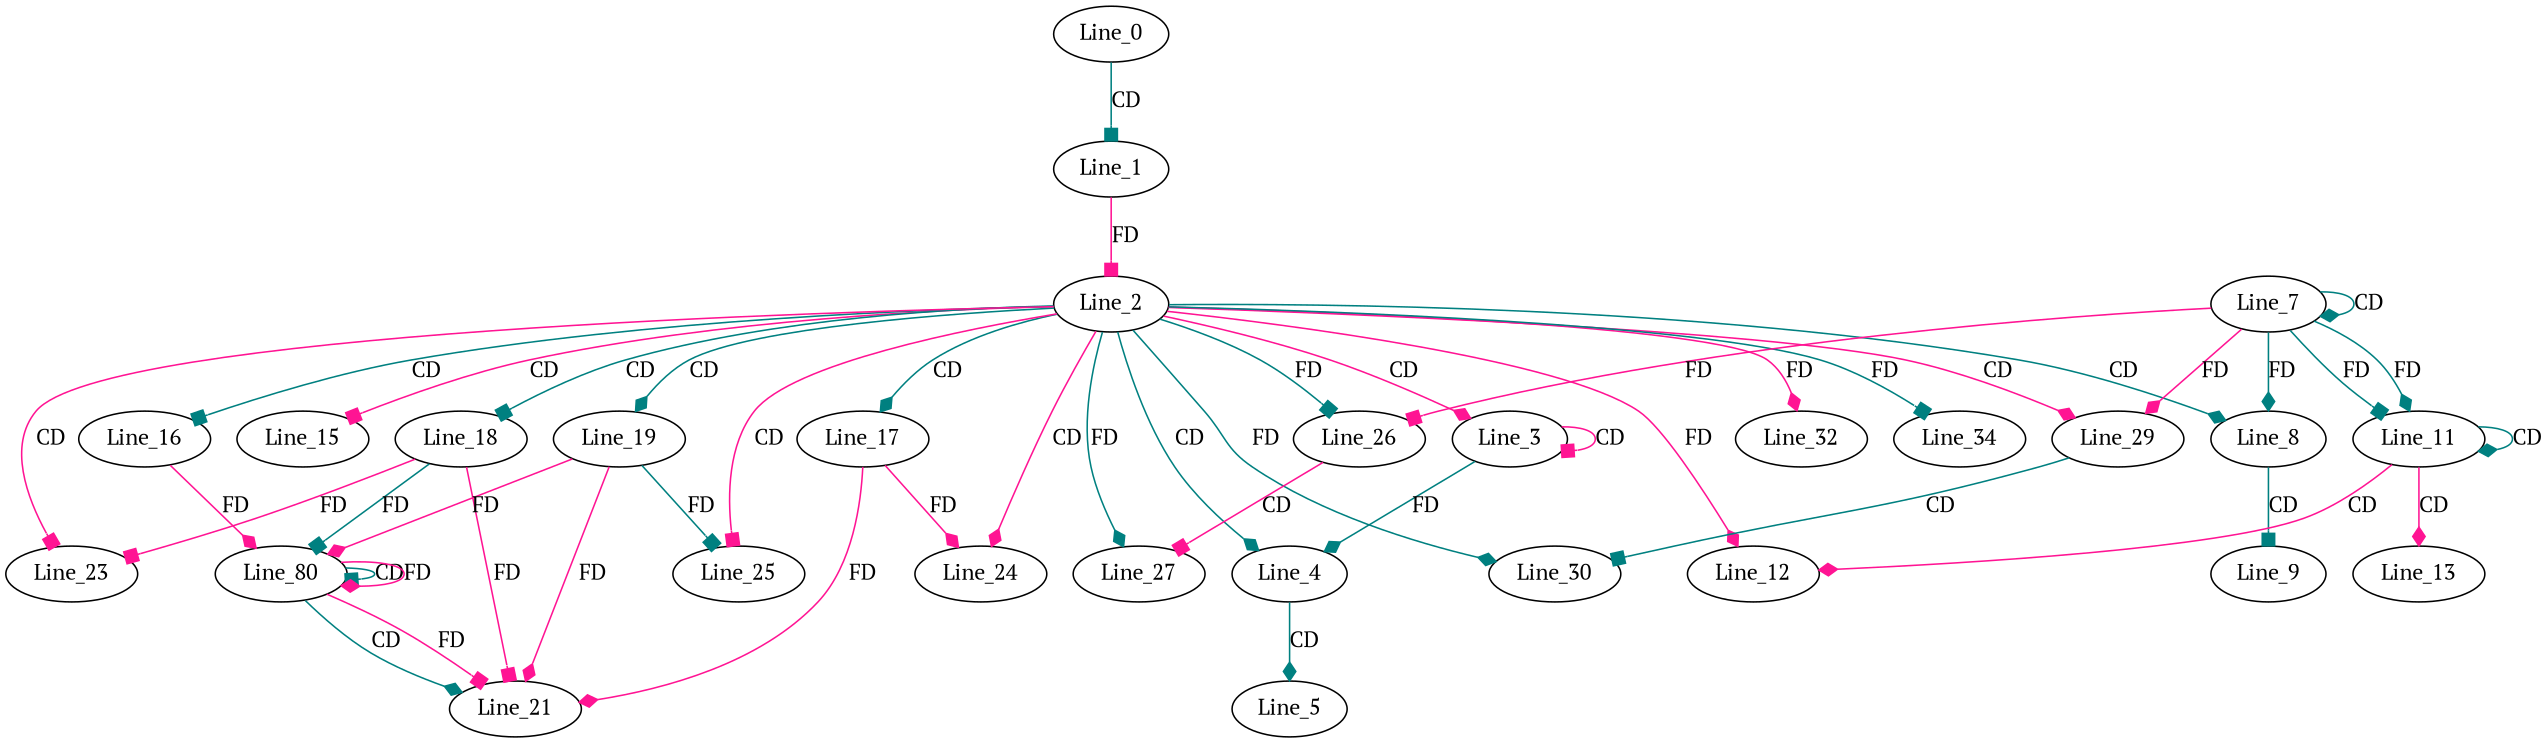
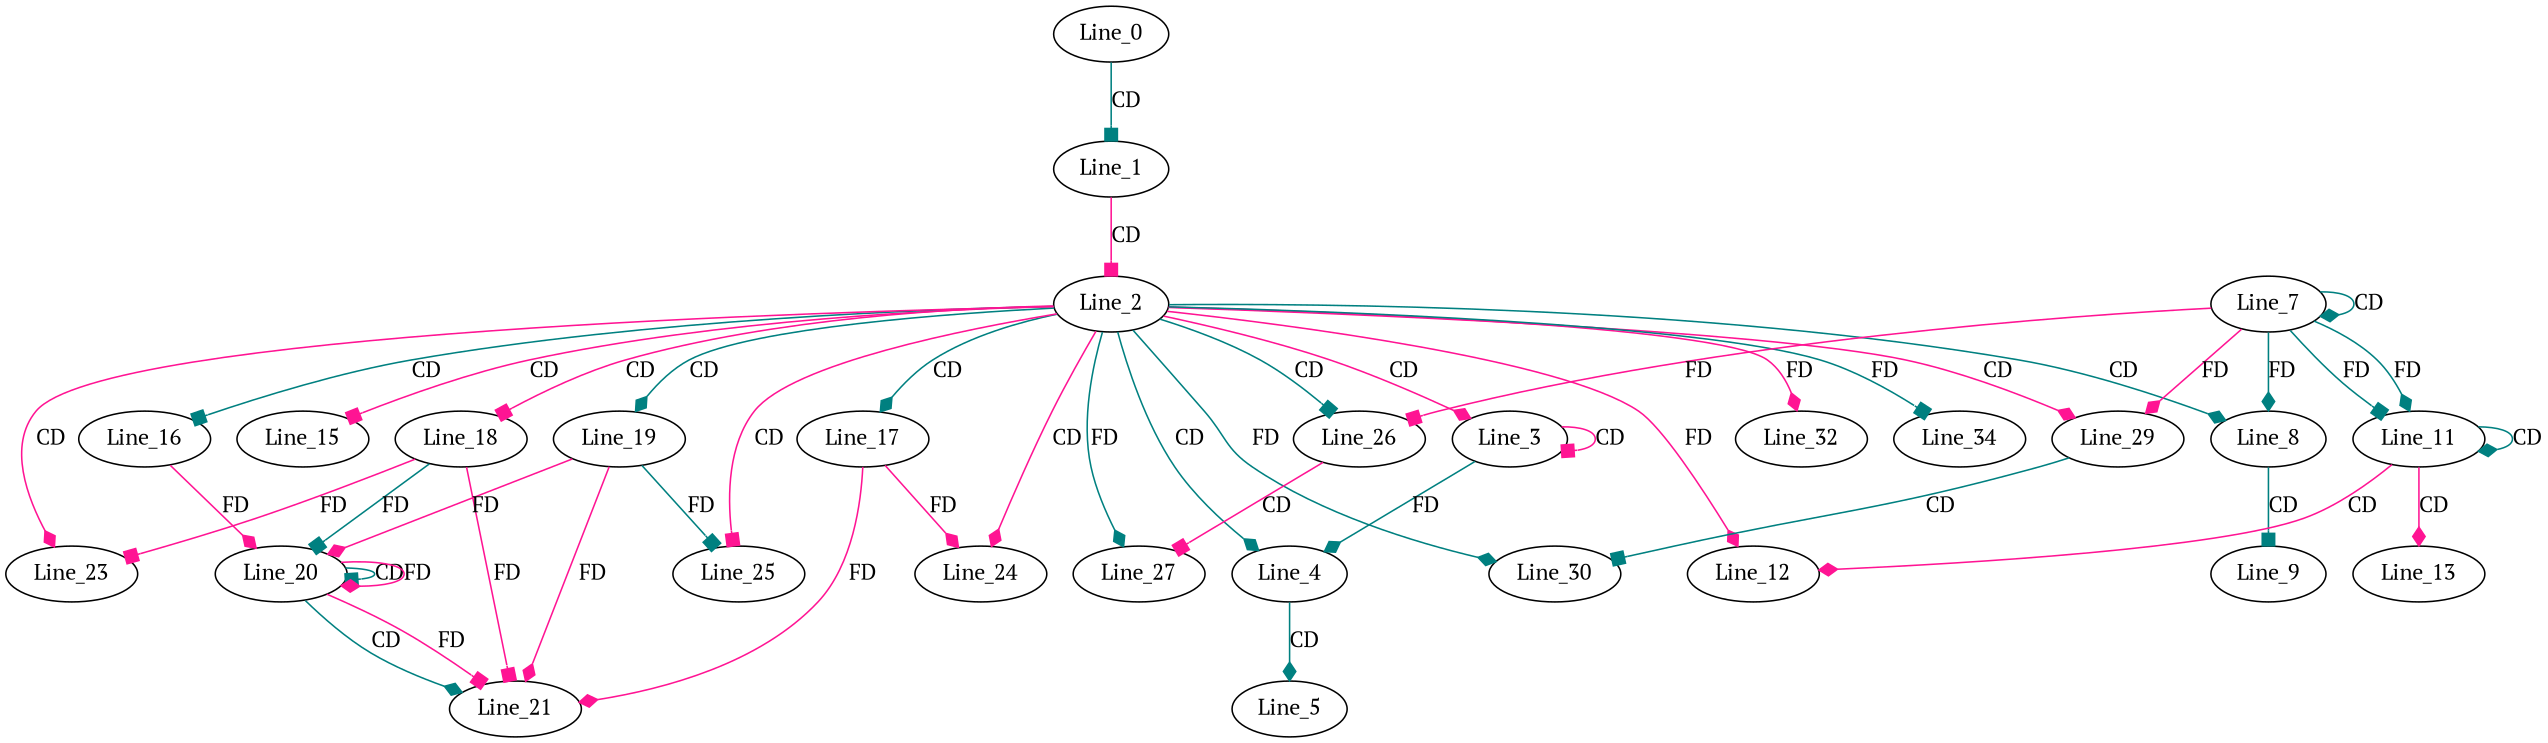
(1126, 237) -> (1126, 237)
(475, 332) -> (475, 332)
(708, 341) -> (708, 341)
(1309, 372) -> (1309, 372)
(281, 574) -> (281, 574)
